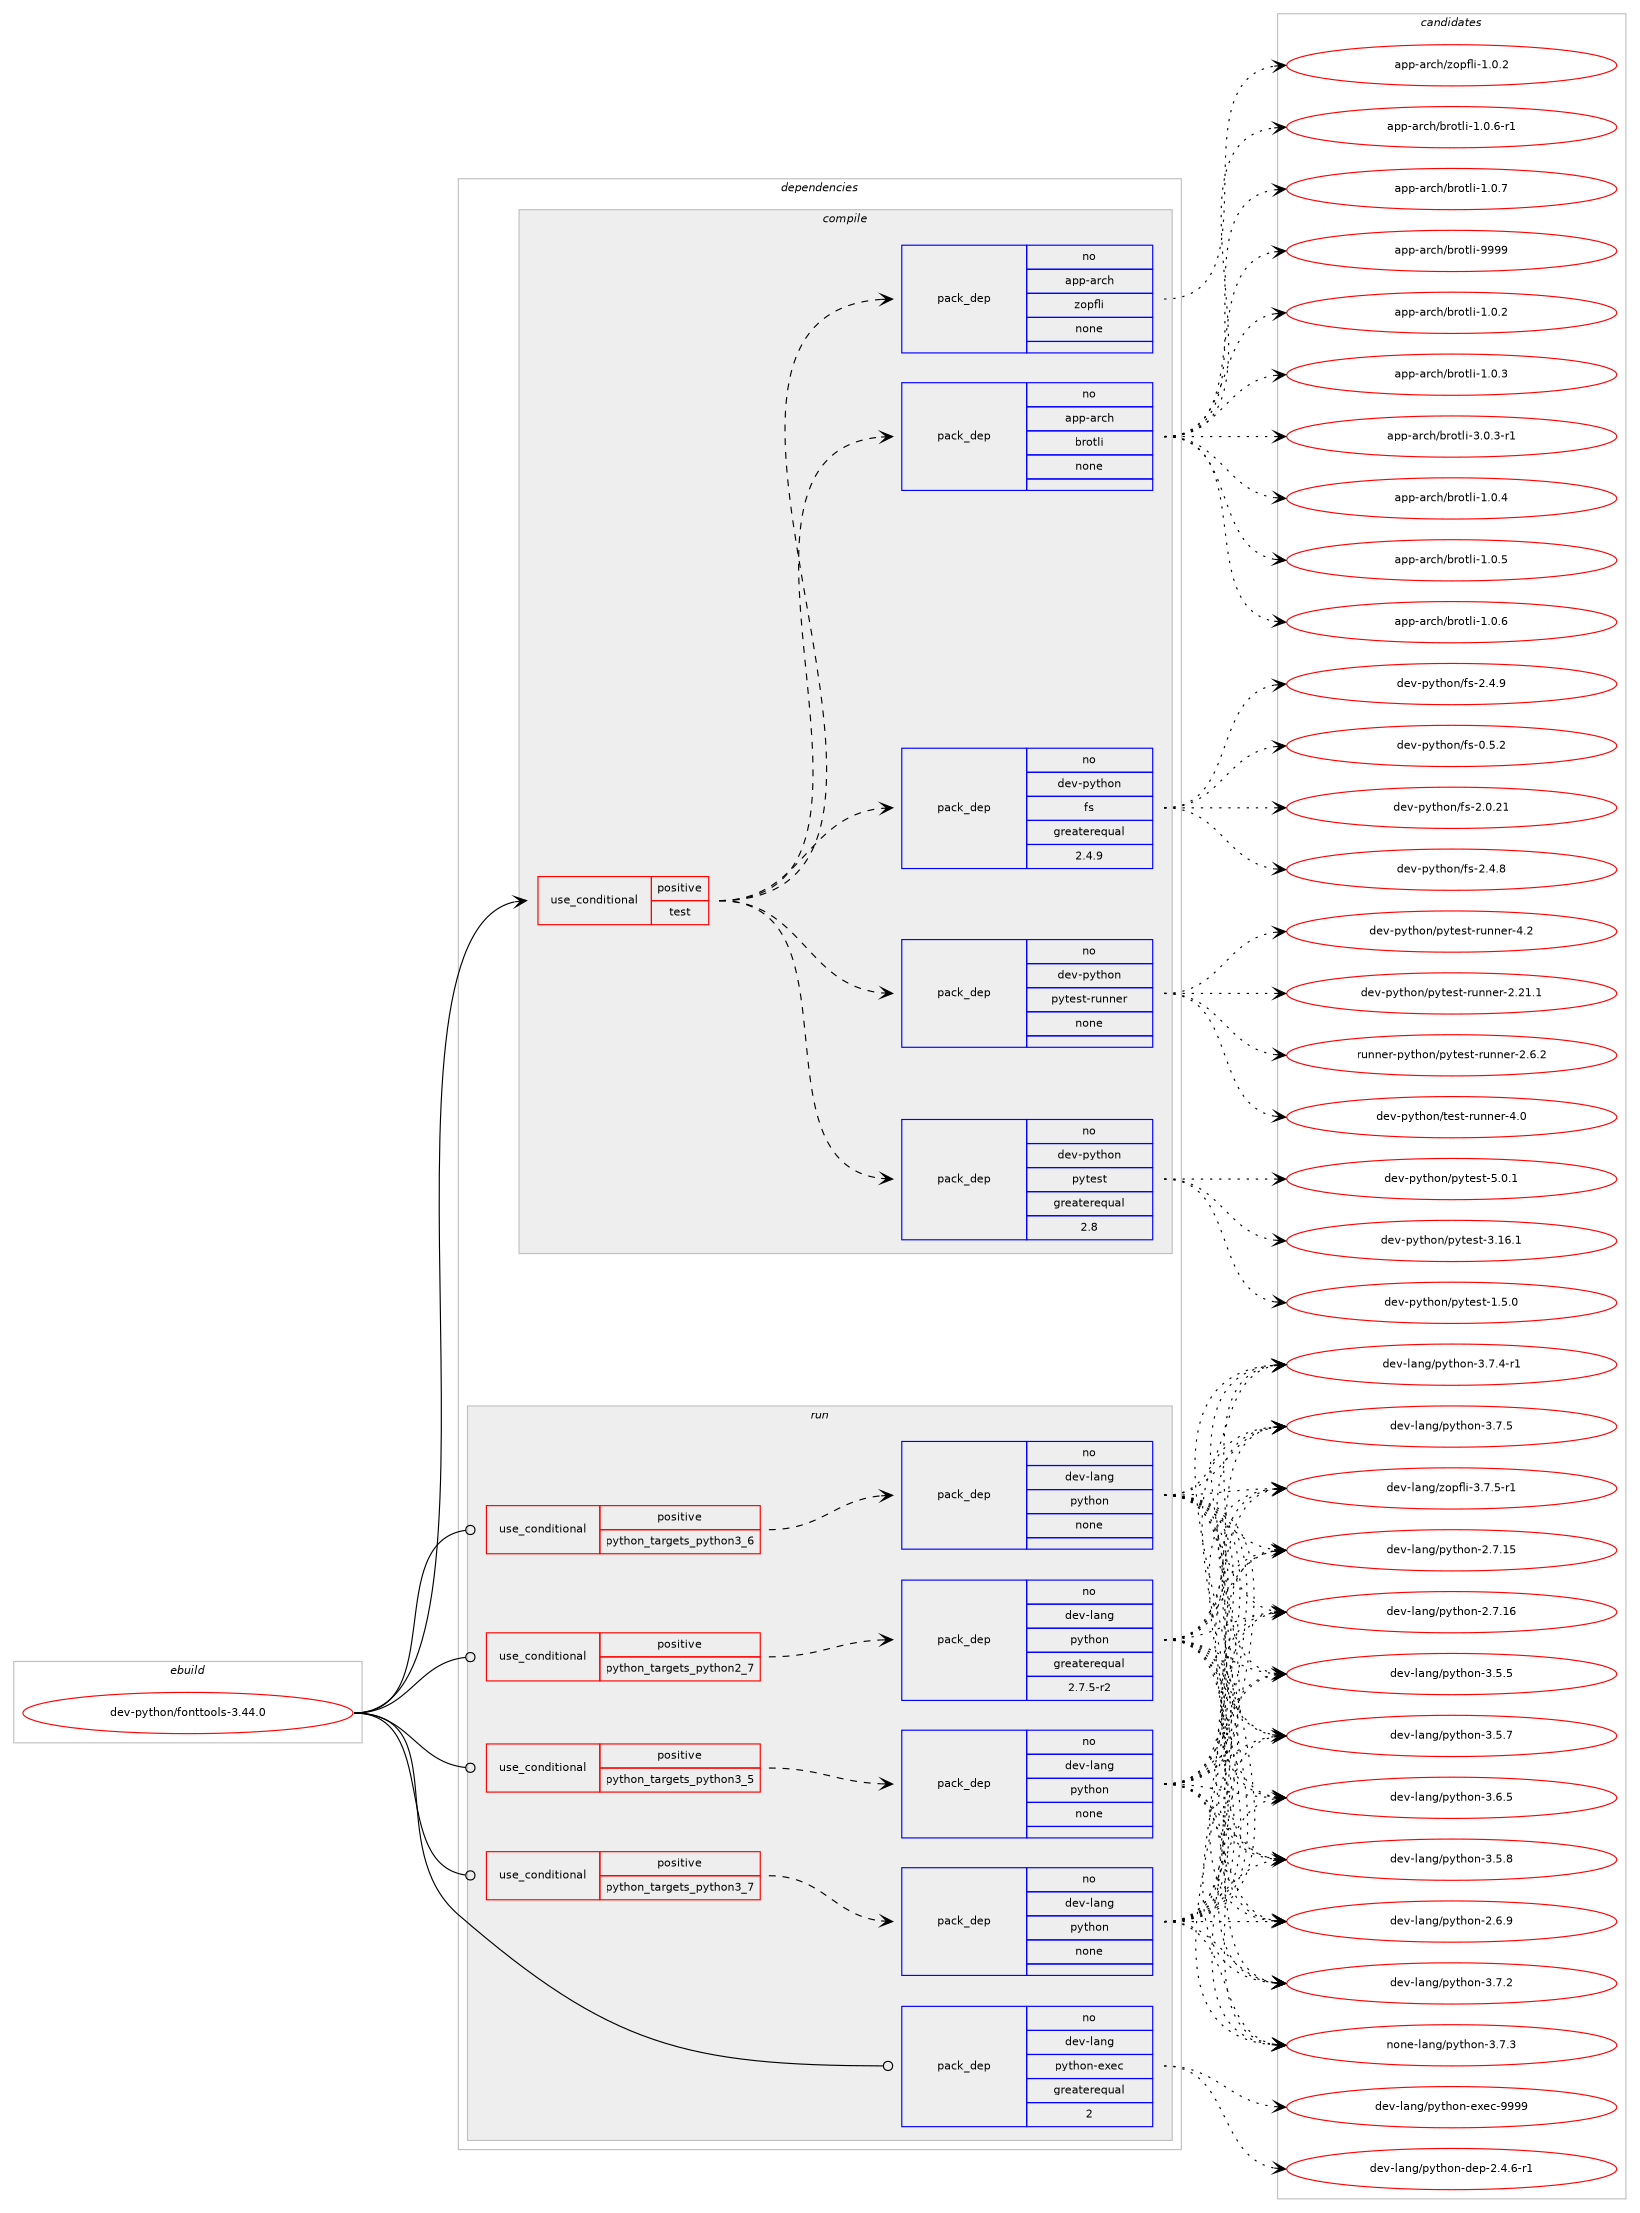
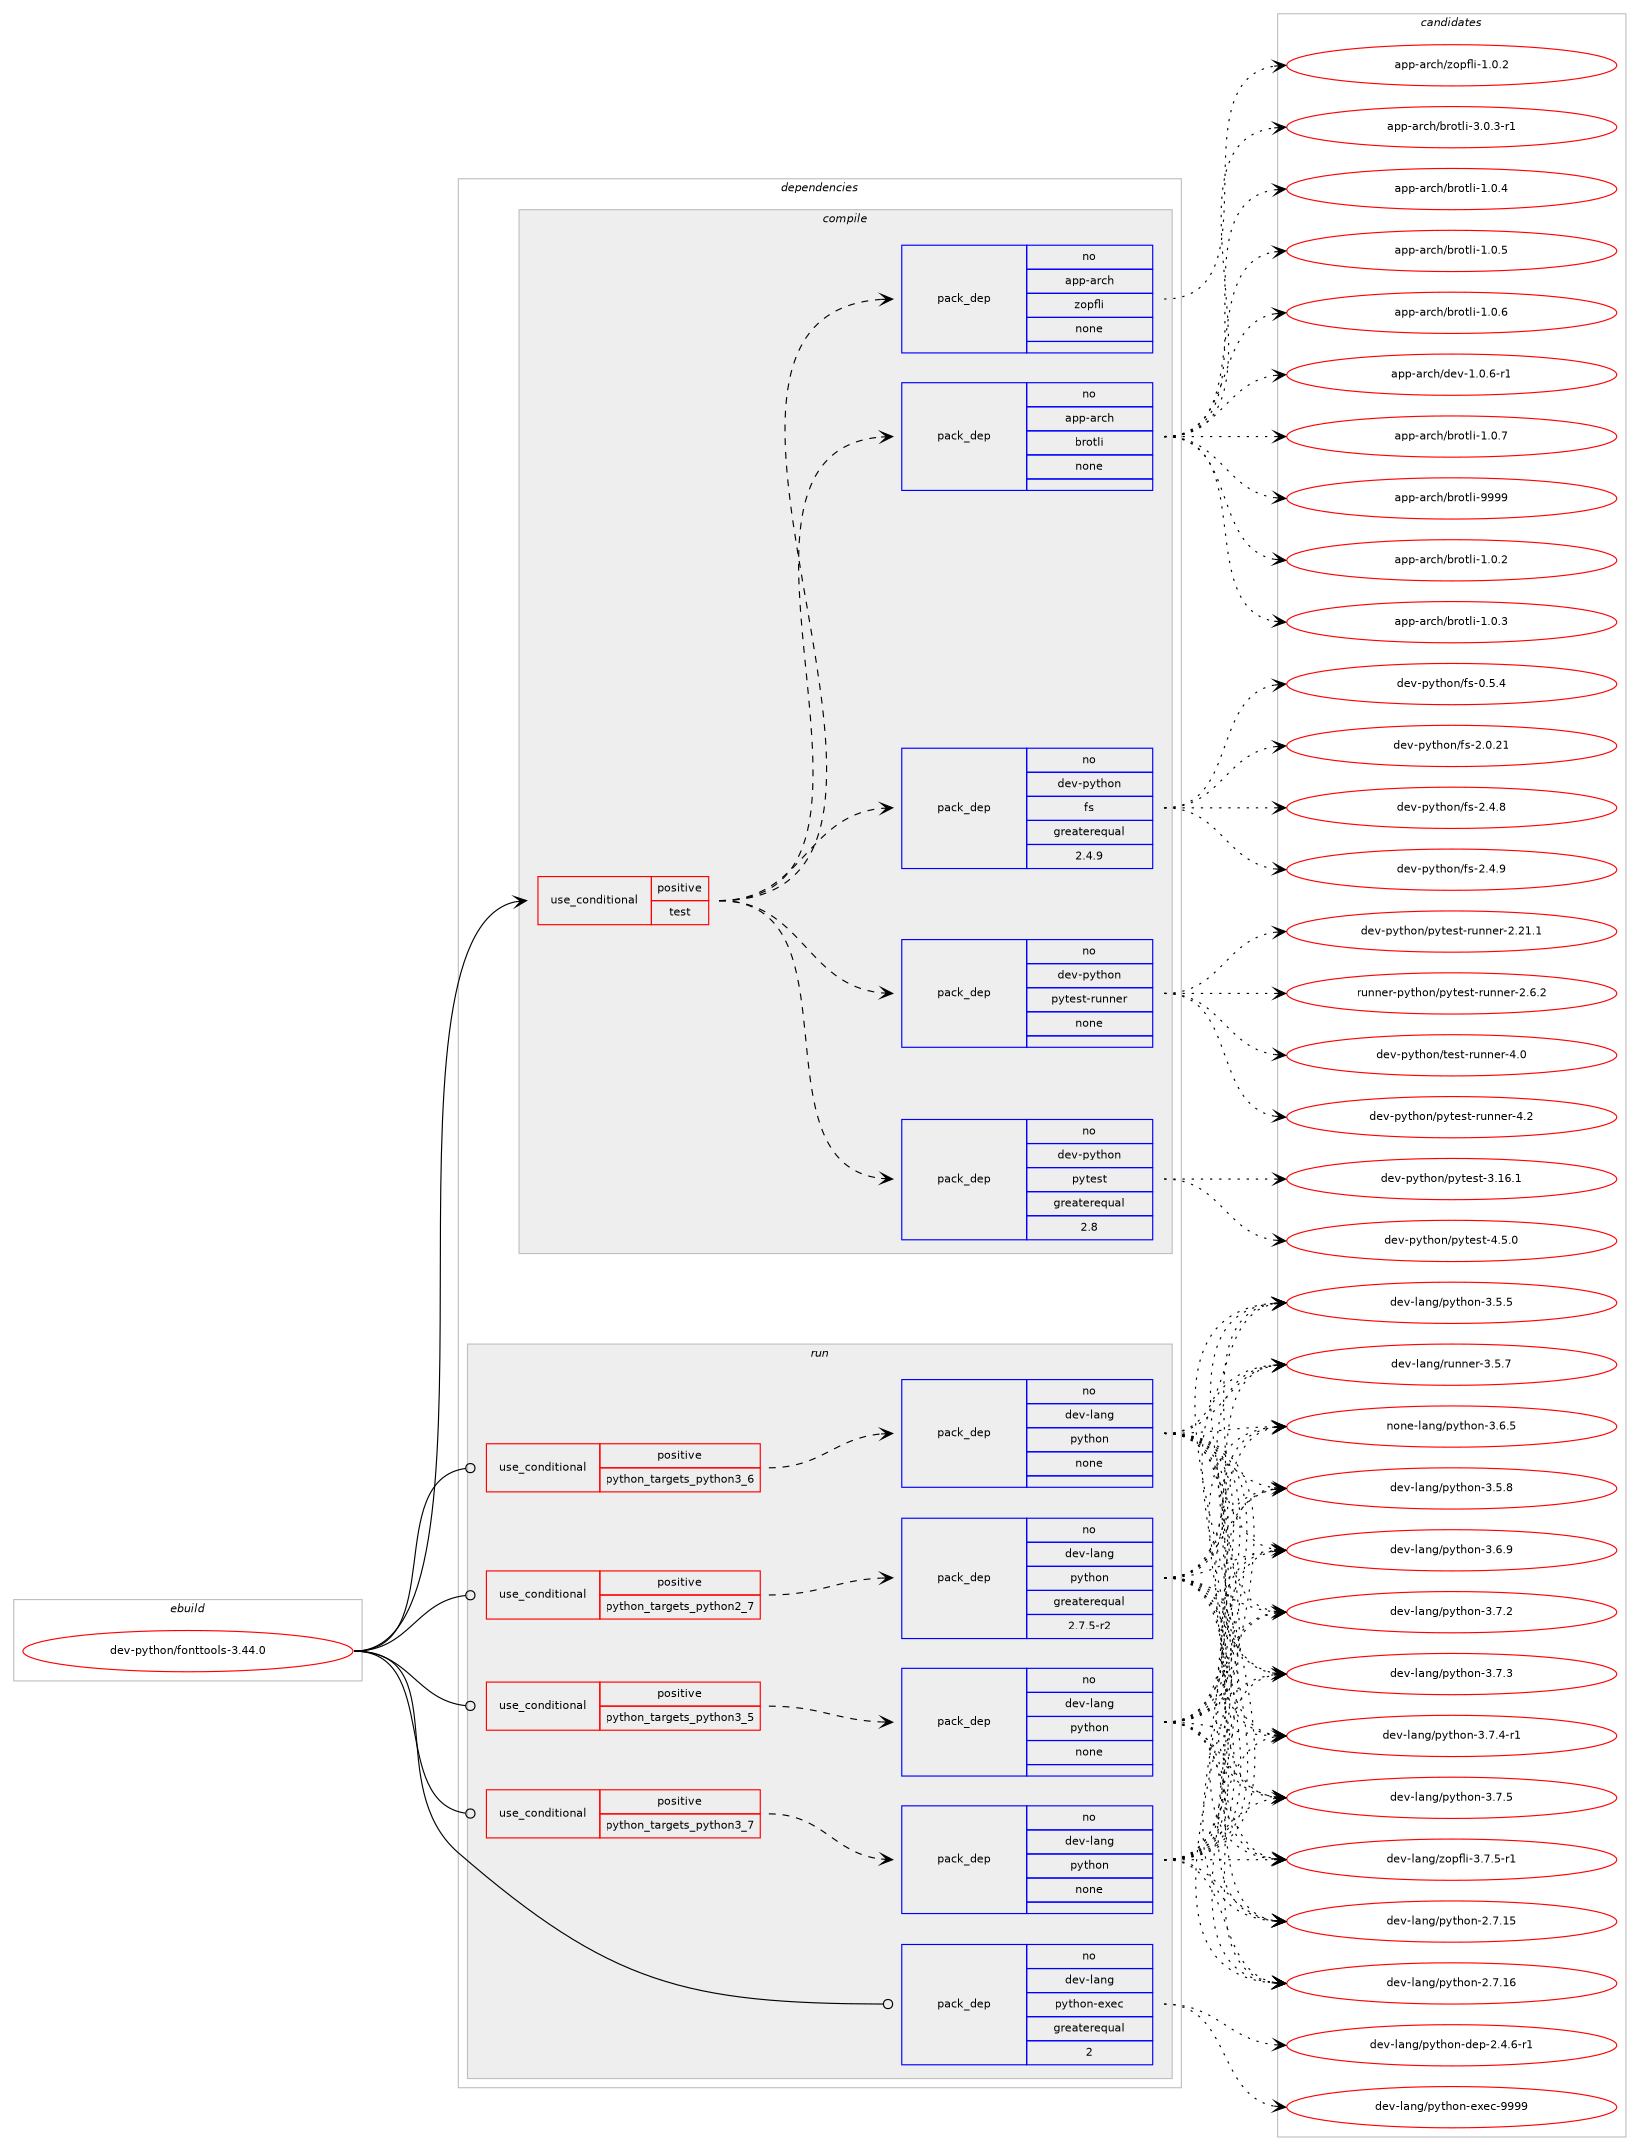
(1452, 127) -> (1452, 375)
(1452, 746) -> (1452, 684)
(1452, 1179) -> none
(1452, 1303) -> (1452, 1241)
(1452, 1736) -> (1452, 1365)
(1452, 1798) -> (1452, 1427)
(1452, 1922) -> (1452, 1550)
(1452, 2045) -> (1452, 1674)
